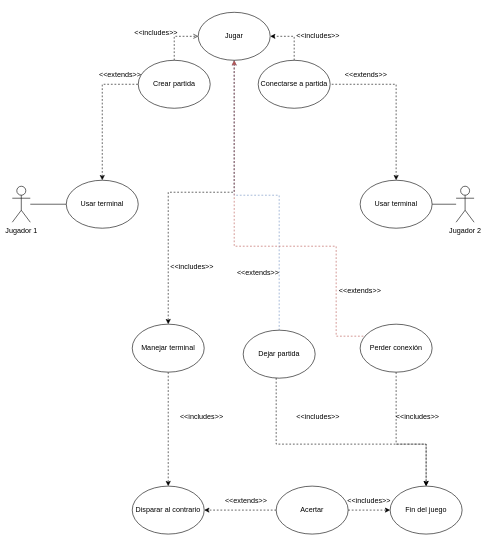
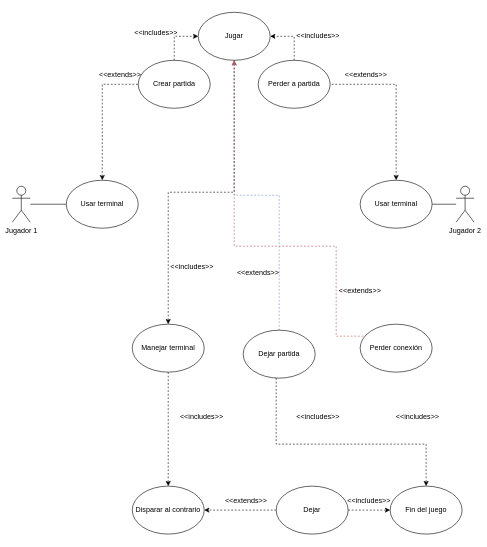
(194, 36) -> (192, 36)
(294, 84) -> (294, 84)
(396, 407) -> none
(312, 510) -> (312, 510)
